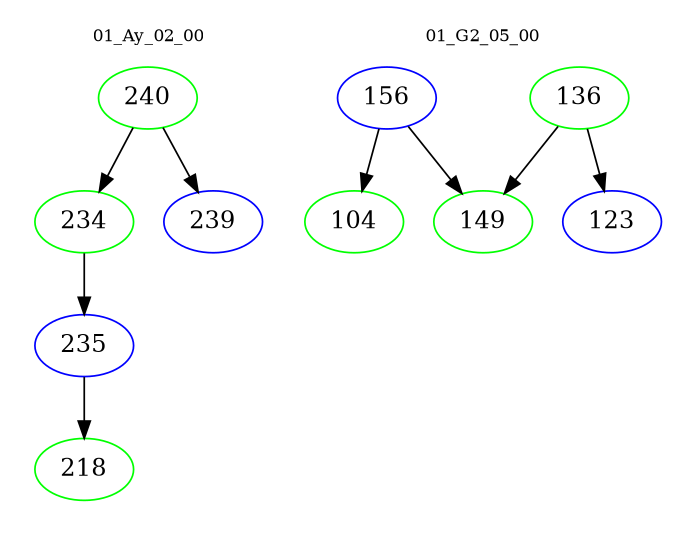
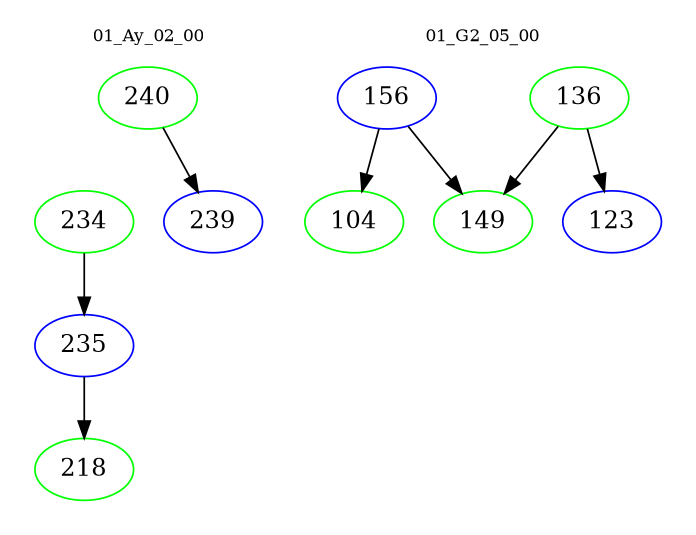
(120, 152) -> none
